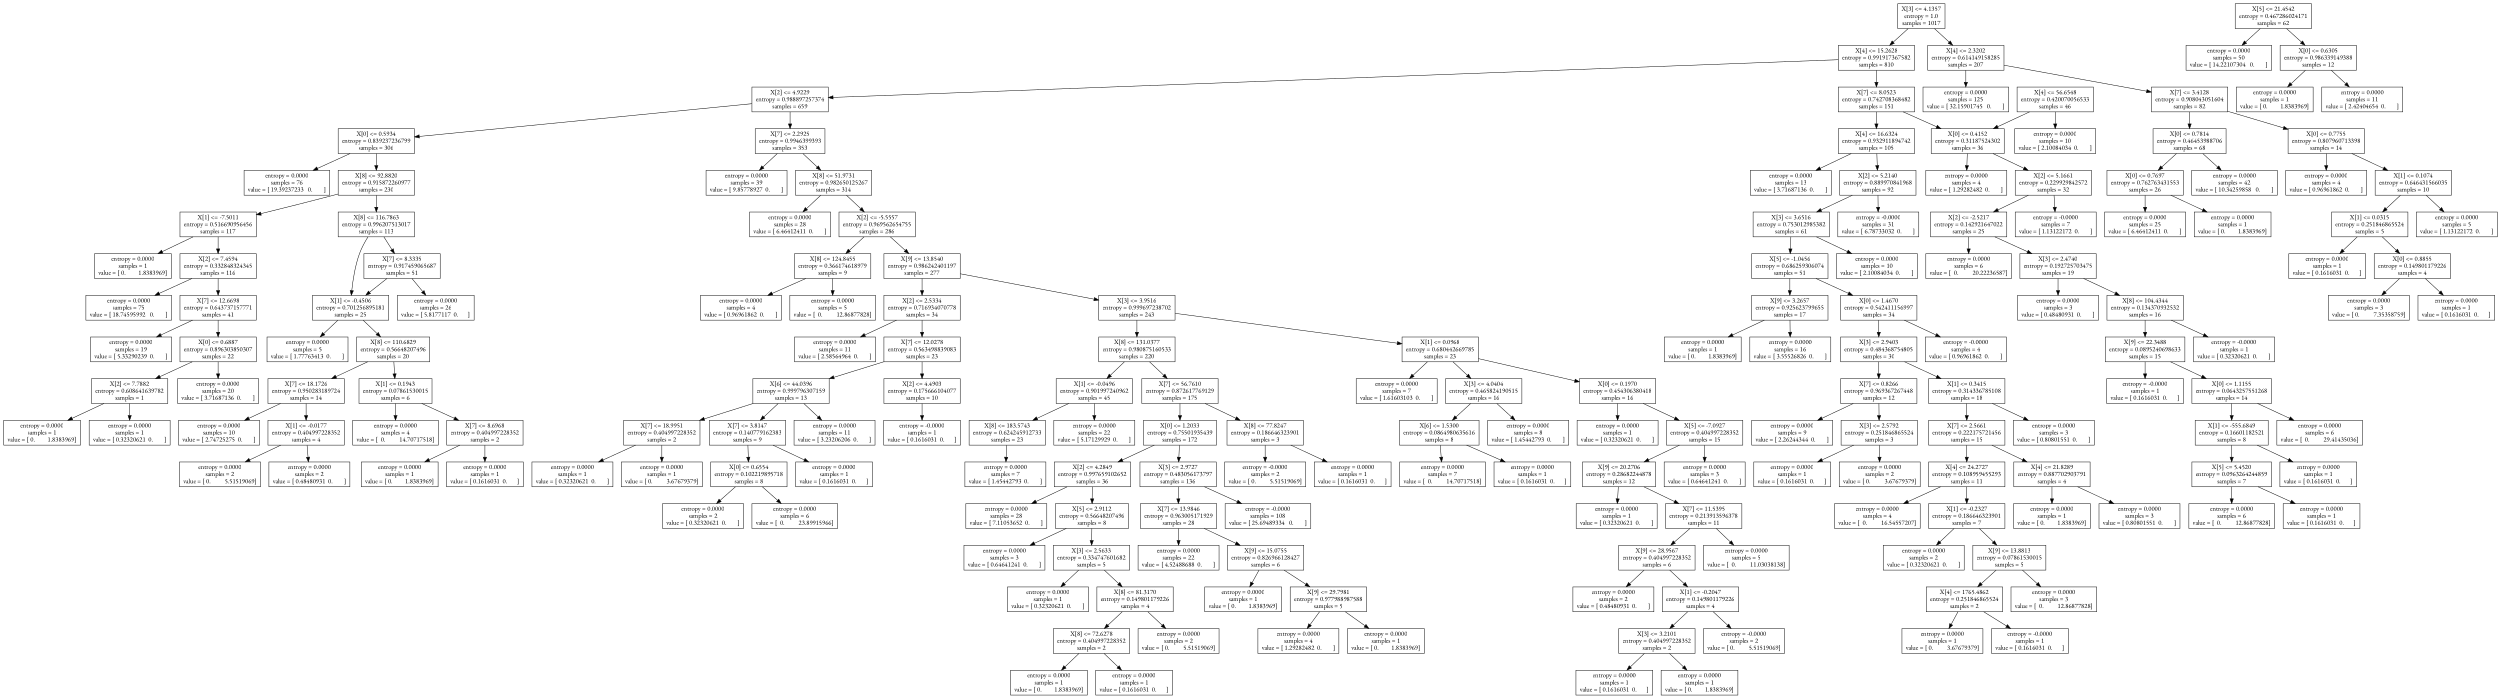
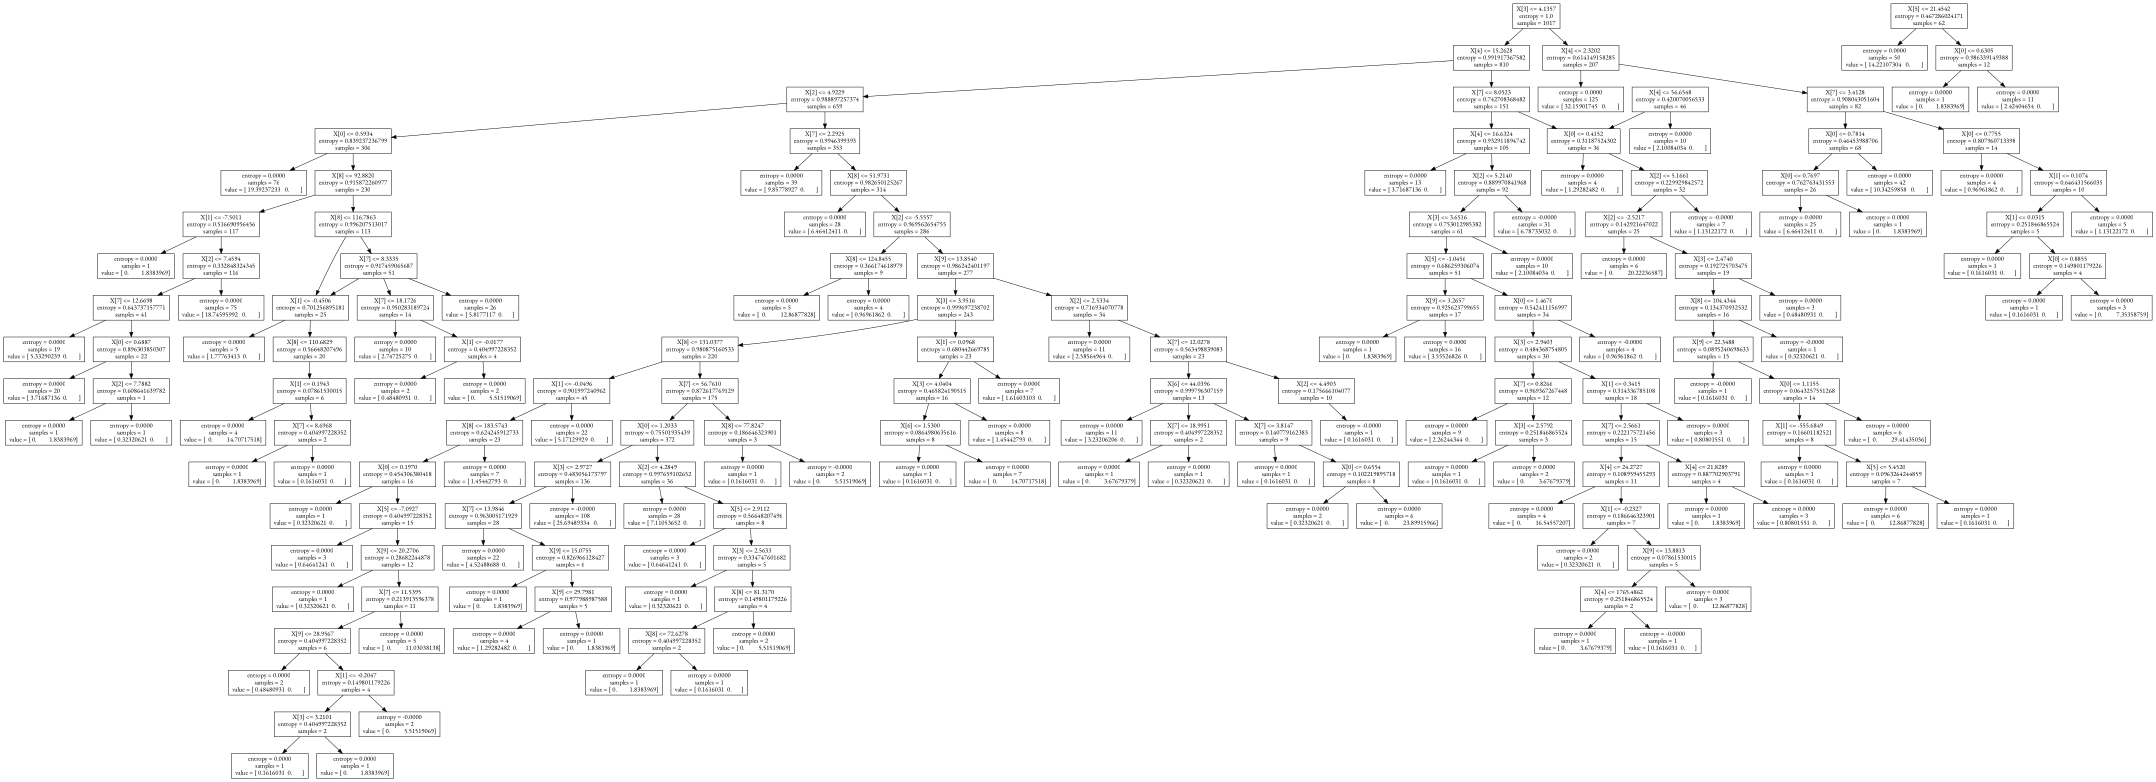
(352, 369) -> (386, 285)
(1527, 370) -> (443, 453)
(1180, 433) -> (657, 433)
